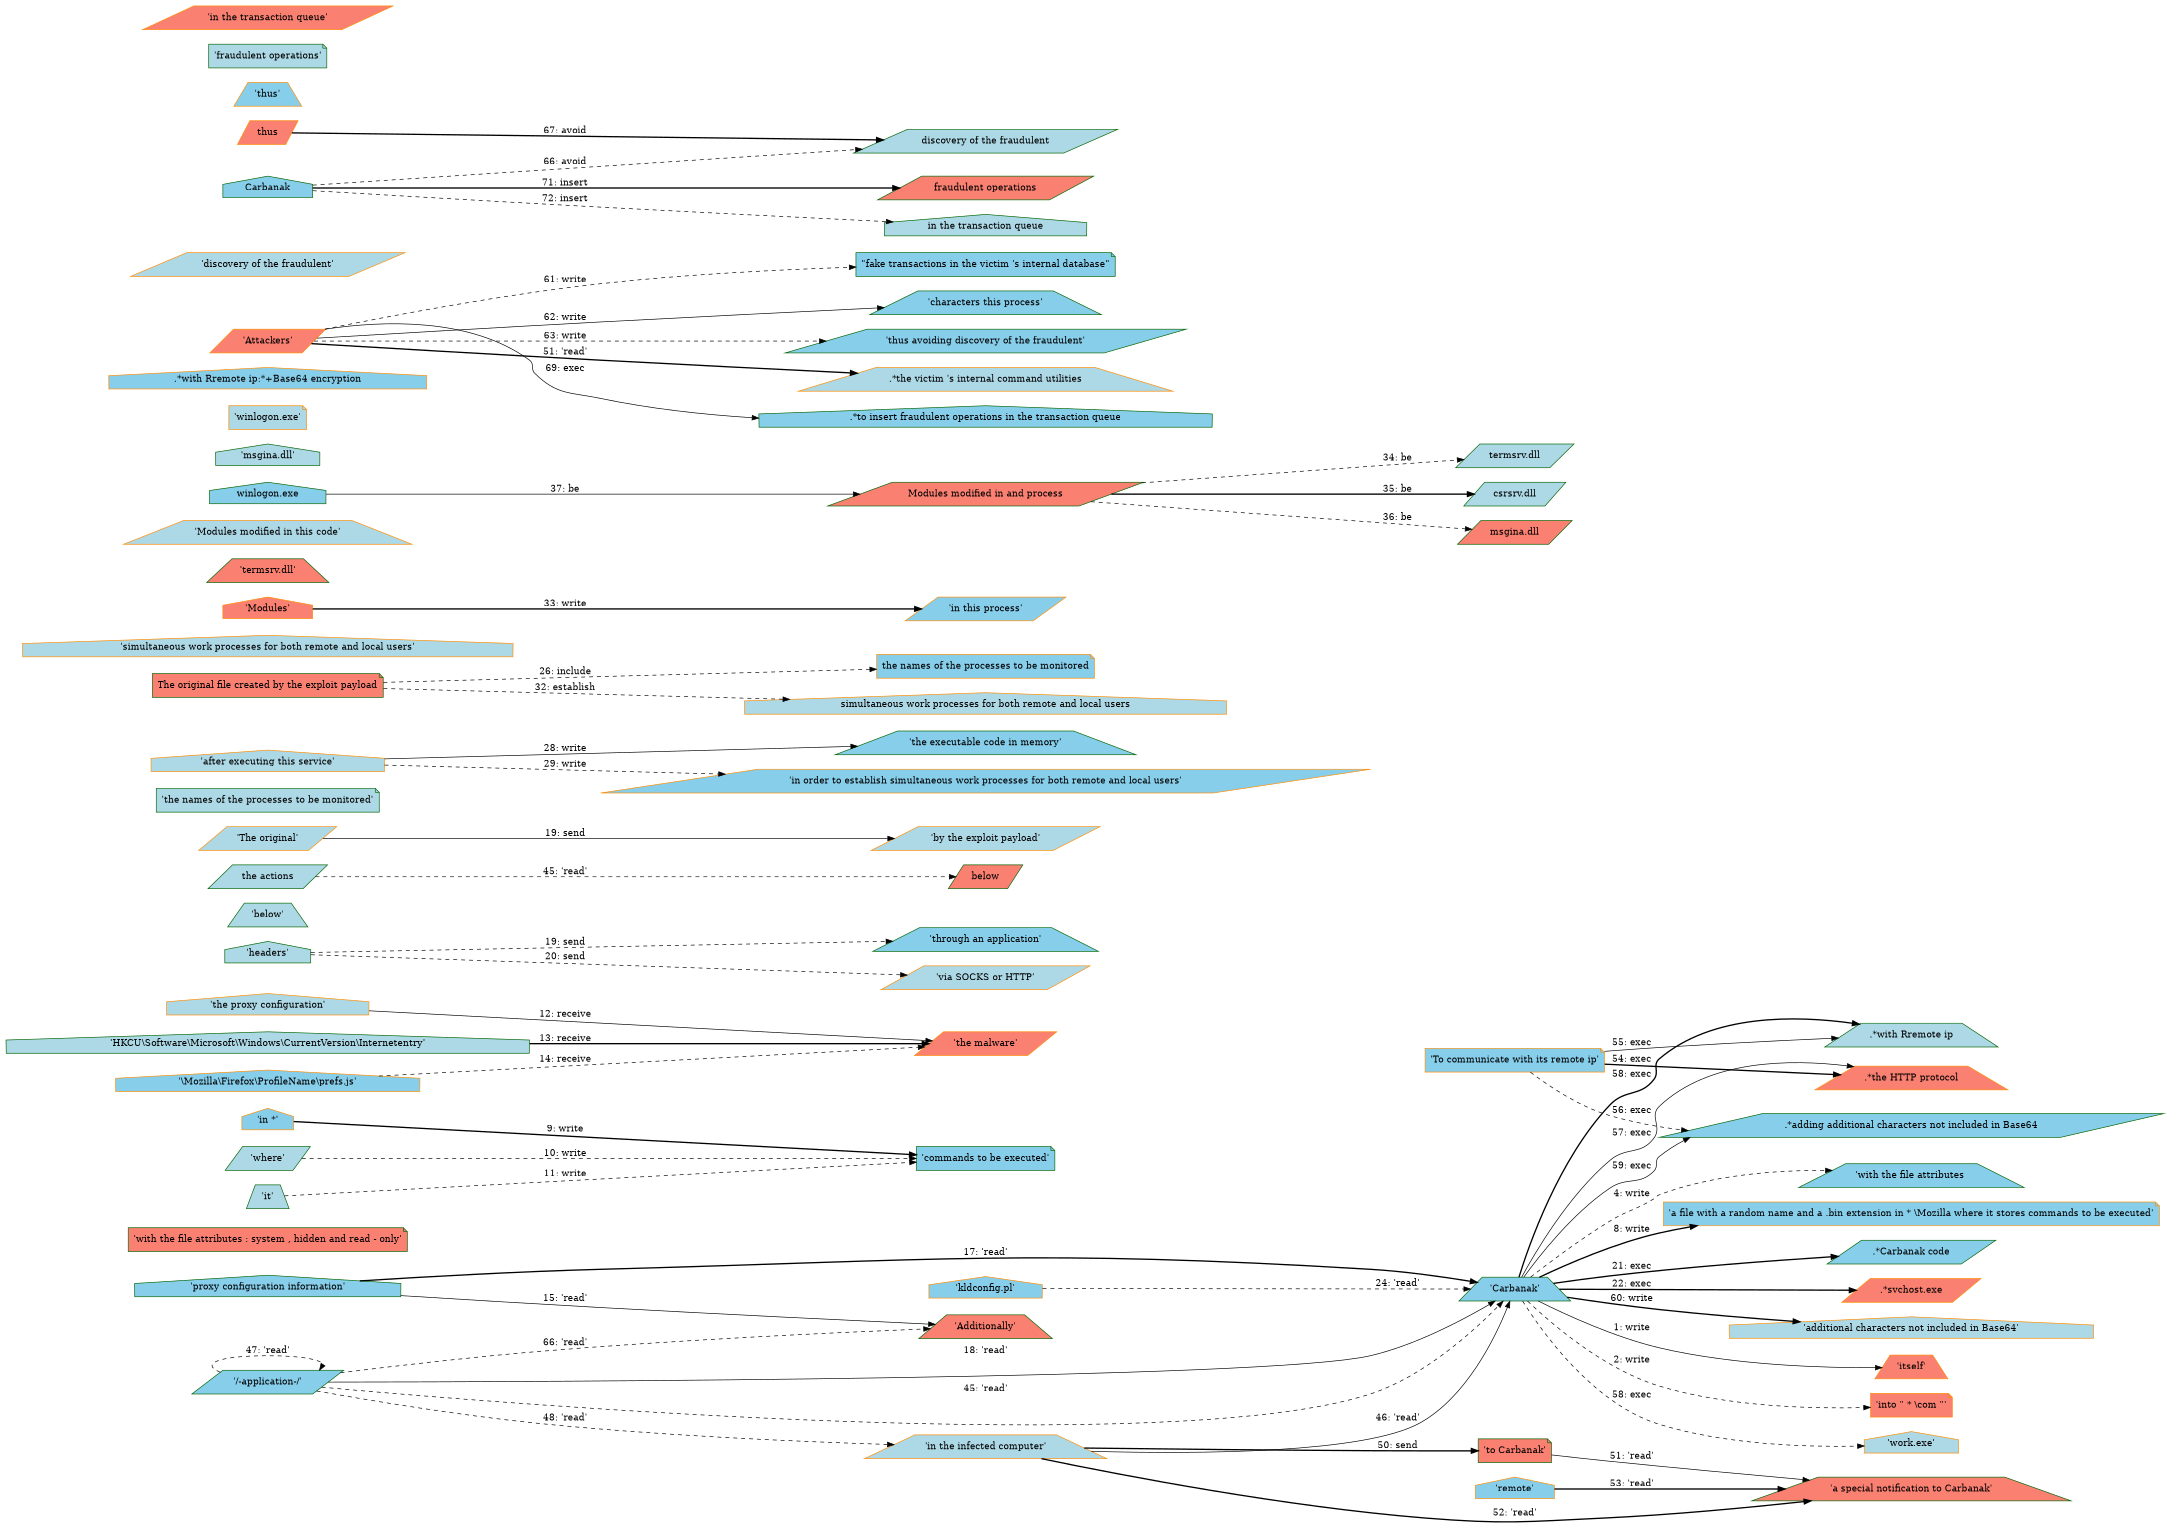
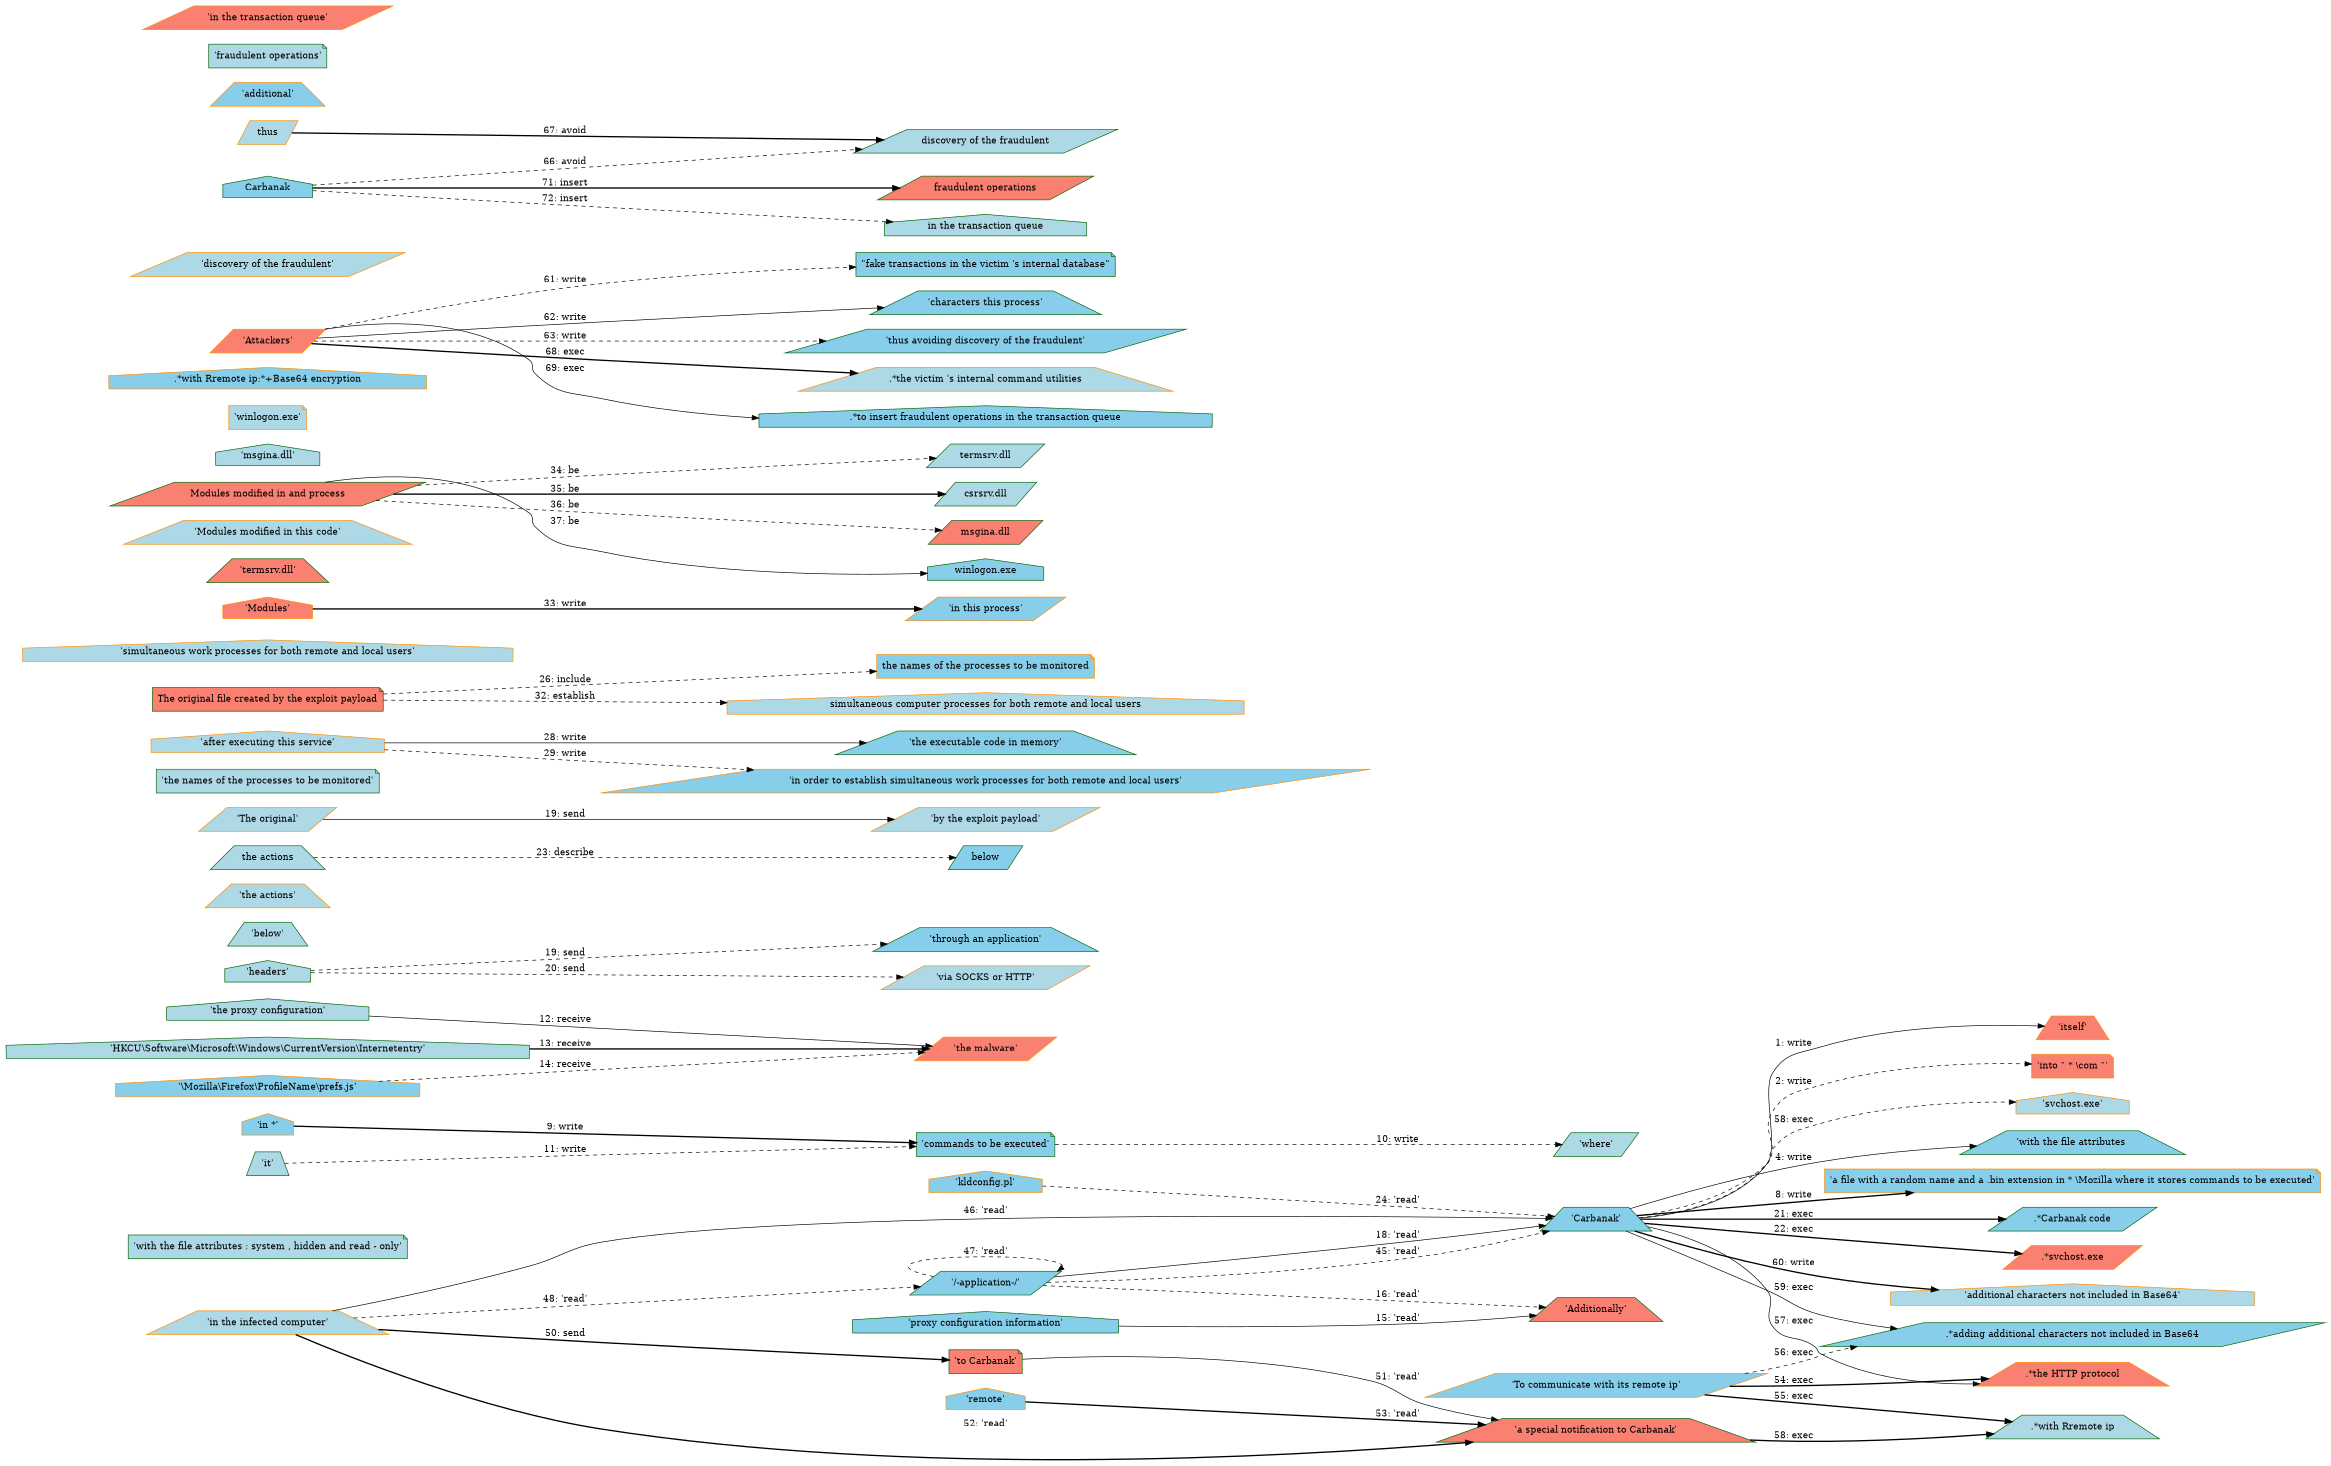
(268, 94) -> (268, 94)
(268, 133) -> (268, 133)
(565, 352) -> (565, 352)
(590, 494) -> (612, 554)
(986, 705) -> (986, 705)
(565, 872) -> (565, 853)
(268, 877) -> (268, 858)
(986, 877) -> (986, 858)
none -> (268, 896)
(268, 1005) -> (268, 1011)
(1718, 1044) -> (1855, 1408)
(1515, 1060) -> (1596, 1385)
(1645, 1087) -> (1868, 1441)
(606, 1158) -> (1305, 1145)
(1667, 1192) -> (1798, 1166)
(268, 1240) -> (268, 1247)
(915, 1260) -> none
(565, 1343) -> (1398, 1295)
(601, 1429) -> (634, 1302)
(1911, 1443) -> (2073, 1104)
